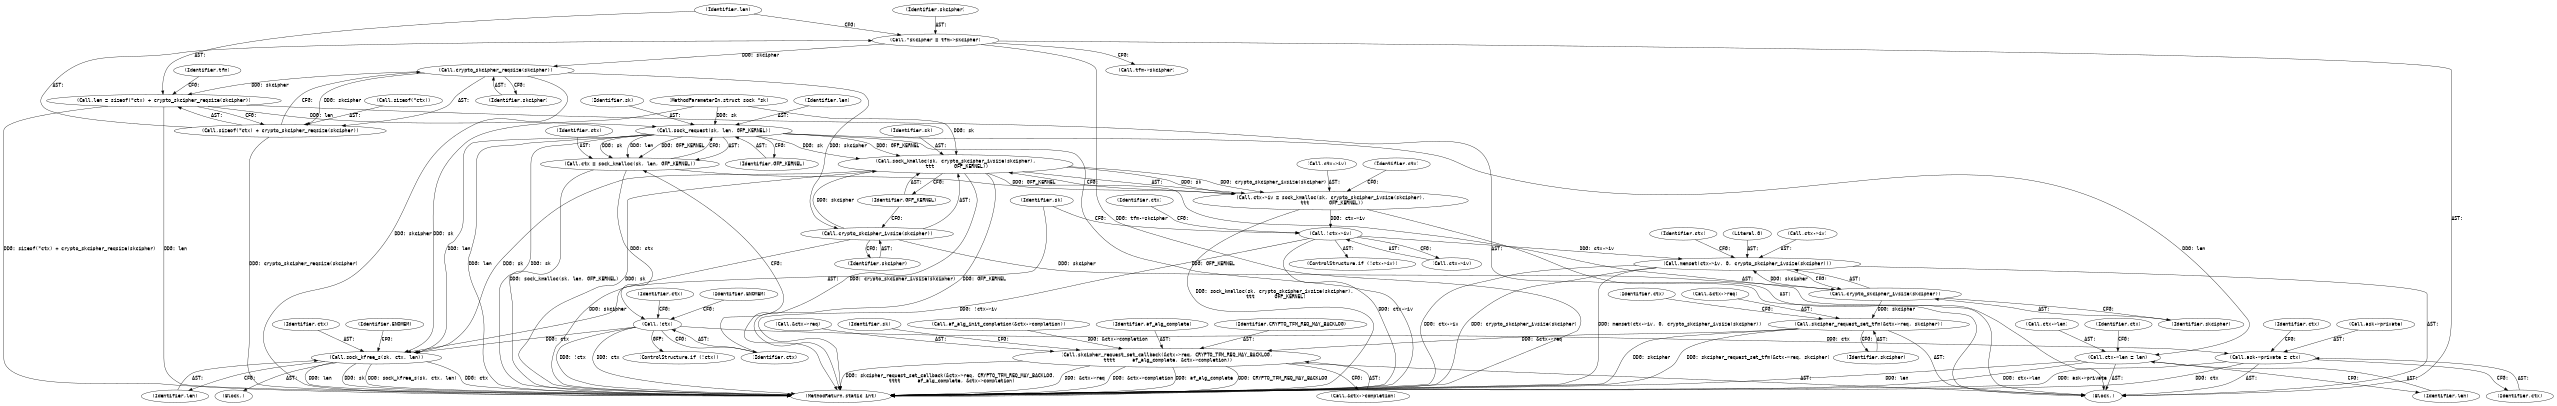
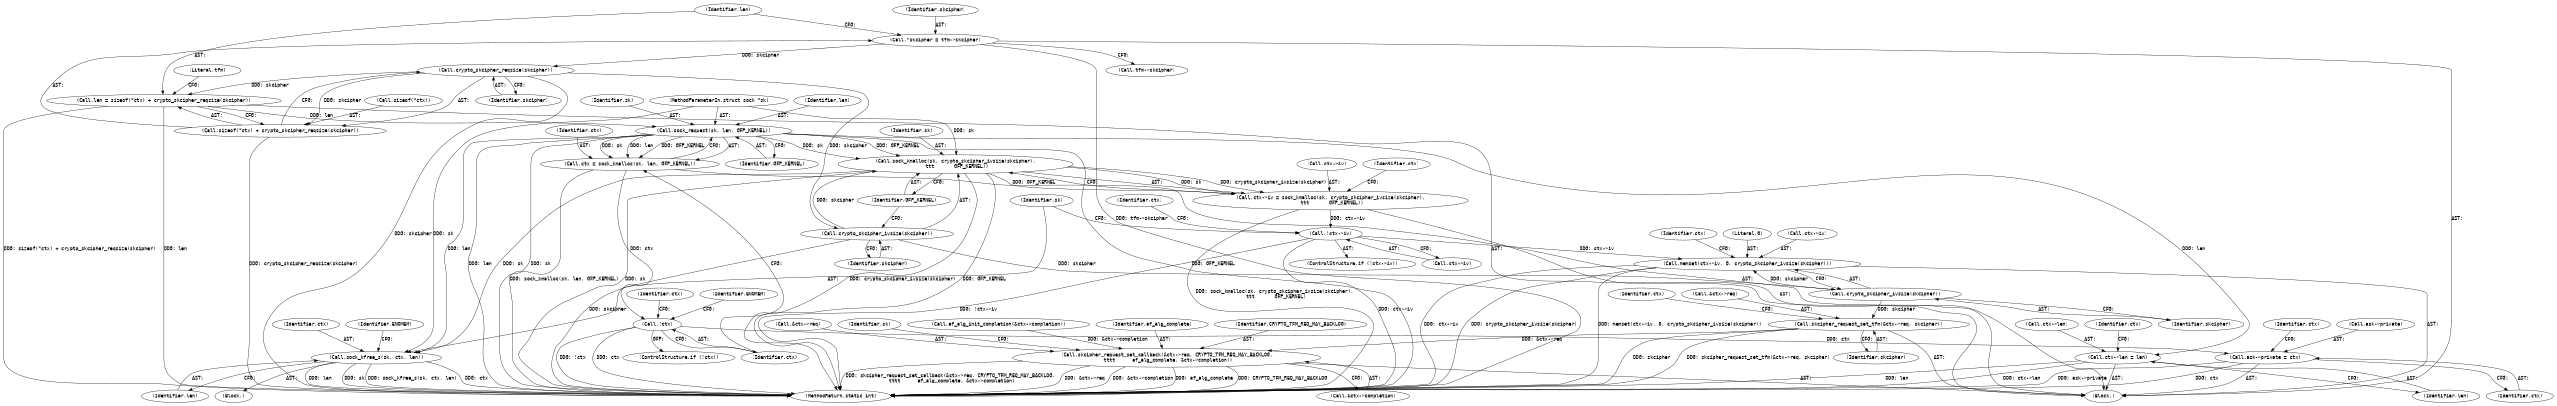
(207, 70) -> (207, 70)
(727, 116) -> (727, 116)
(532, 339) -> none
